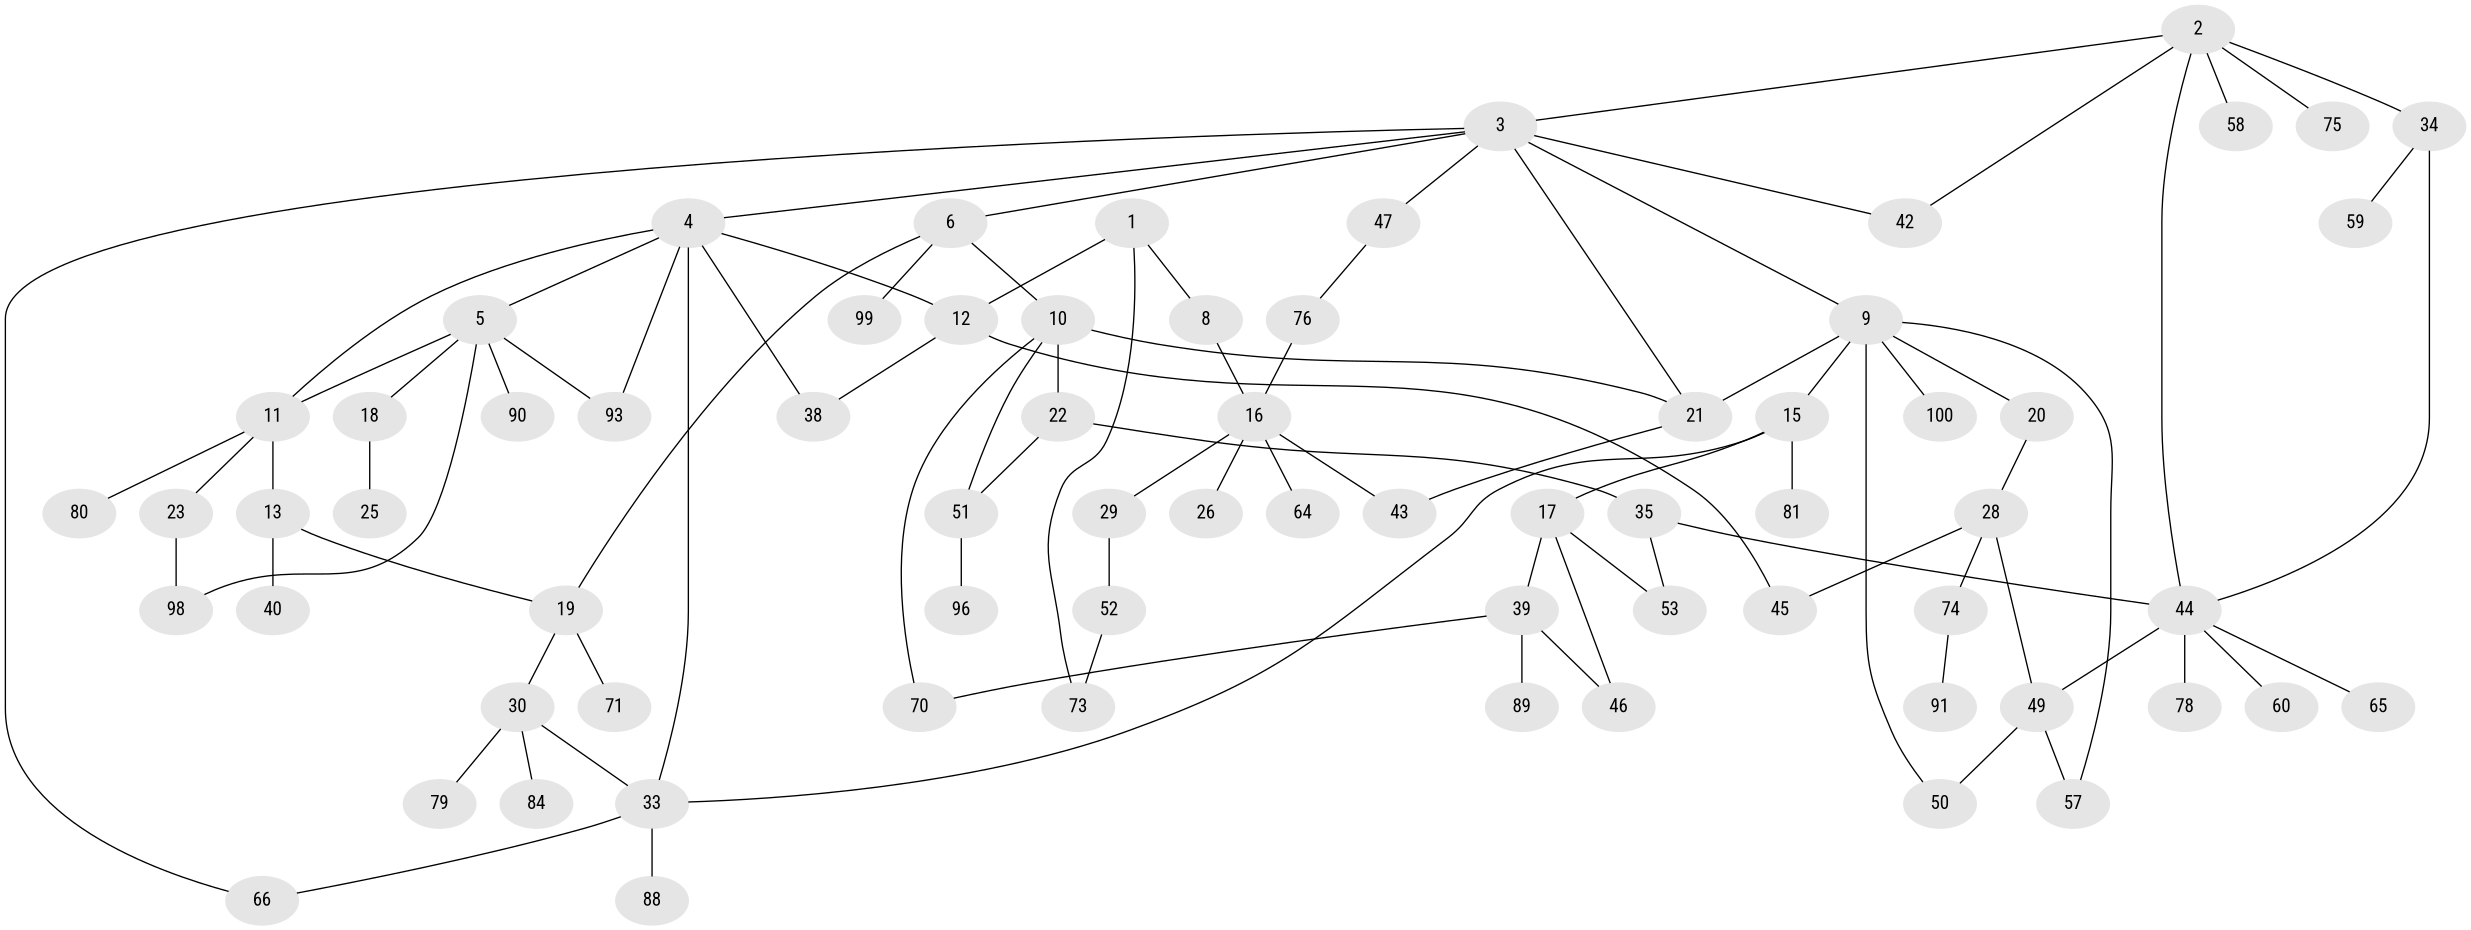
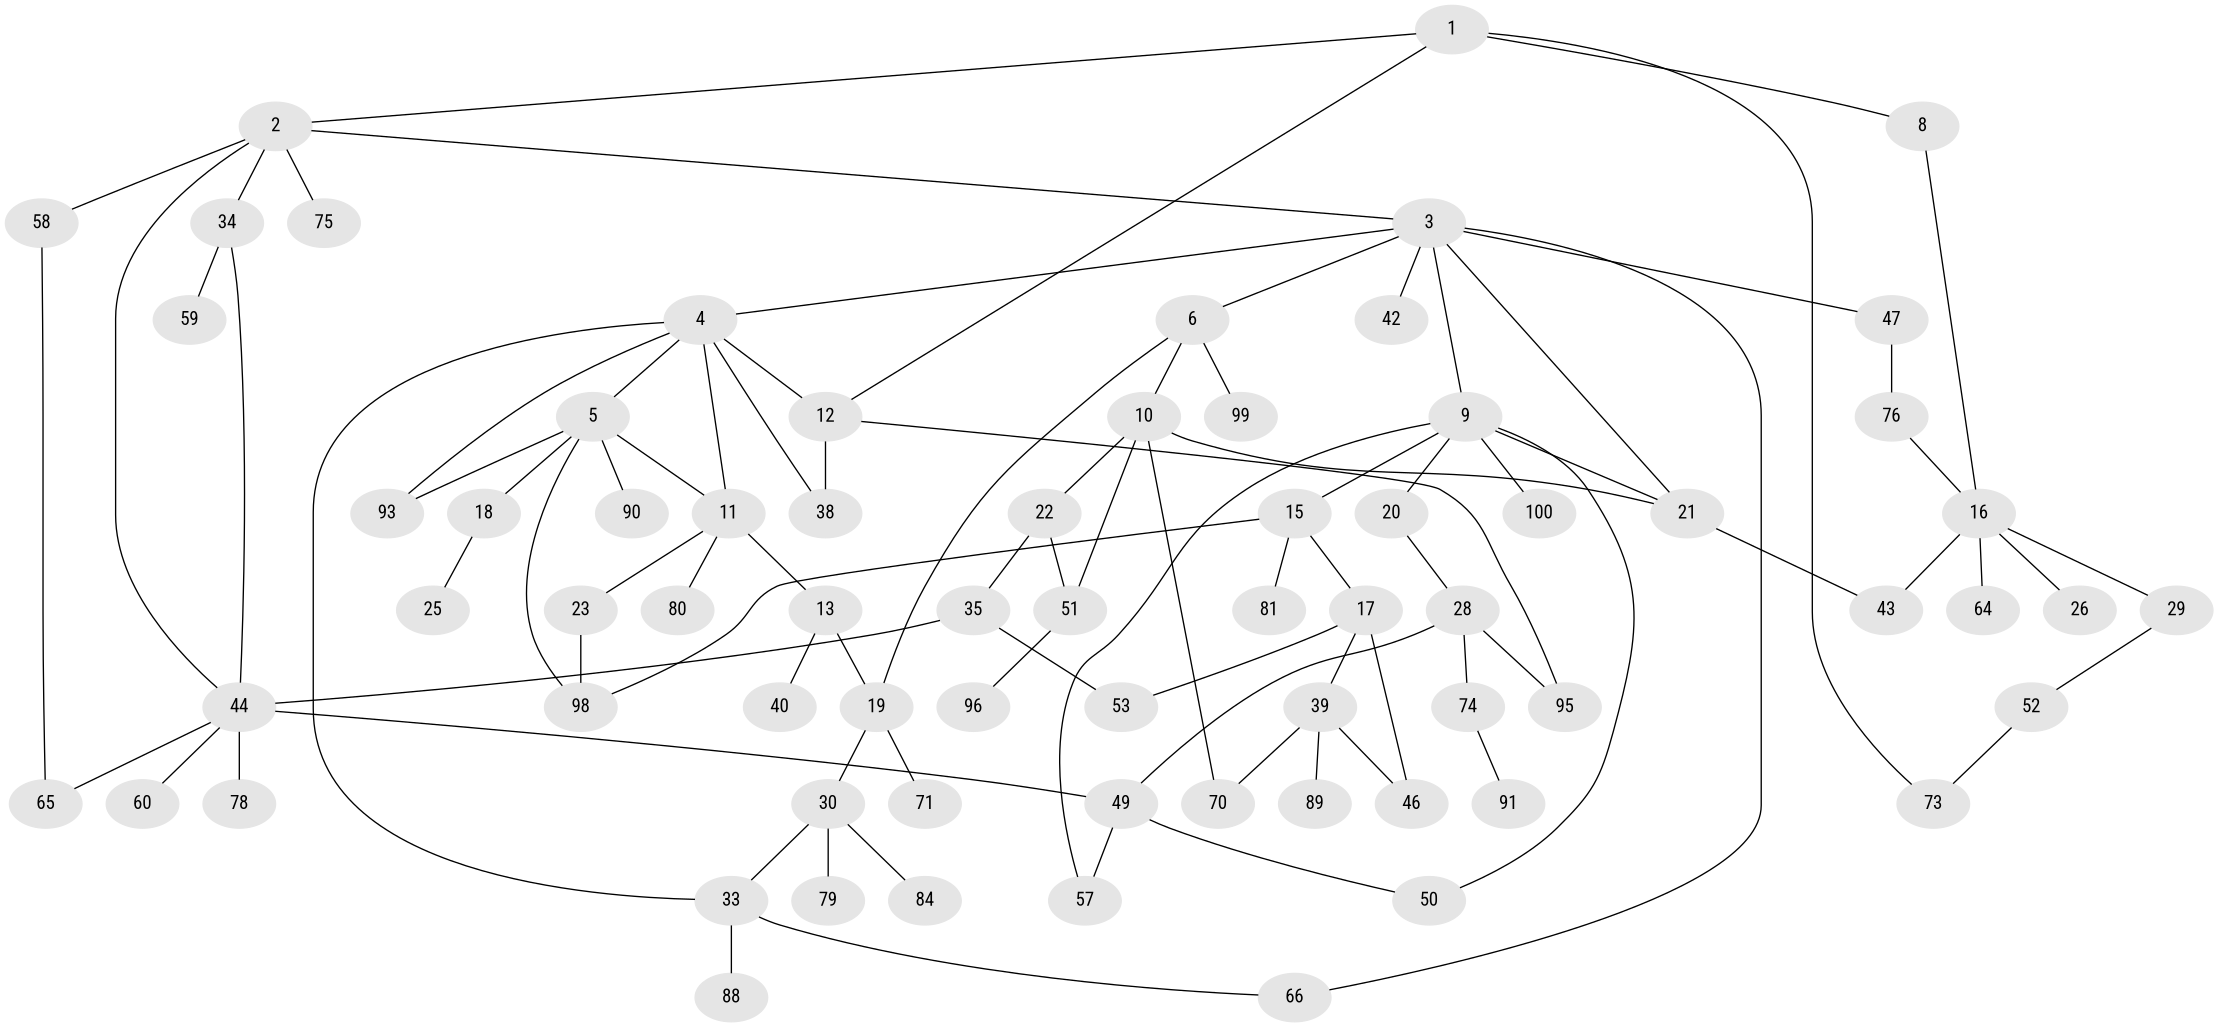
(2052, 126) -> (864, 78)
none -> (43, 514)
(1780, 610) -> (1565, 707)
(1253, 676) -> (919, 563)
